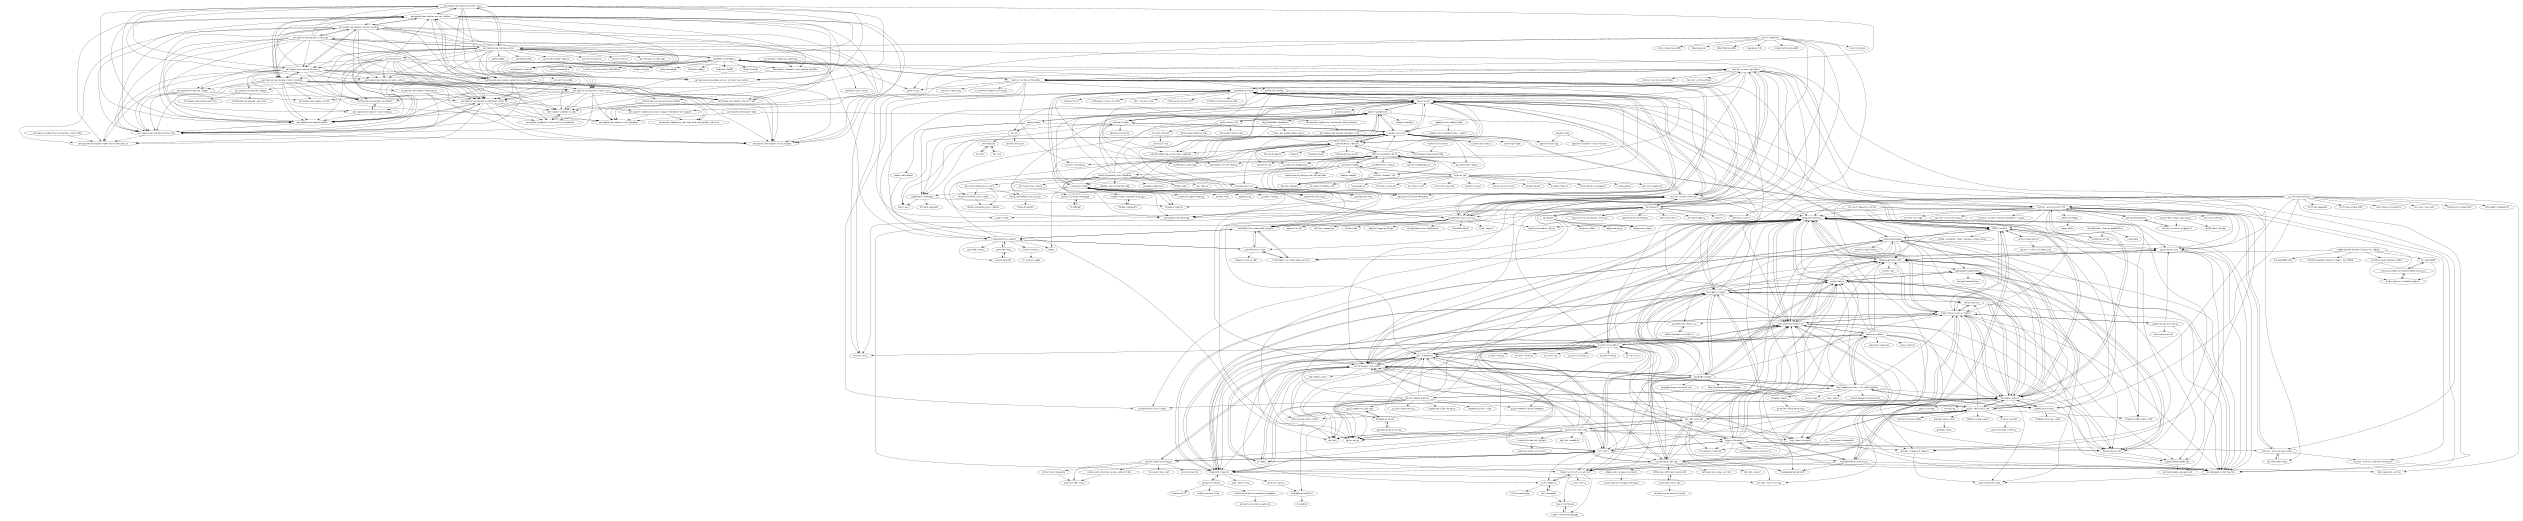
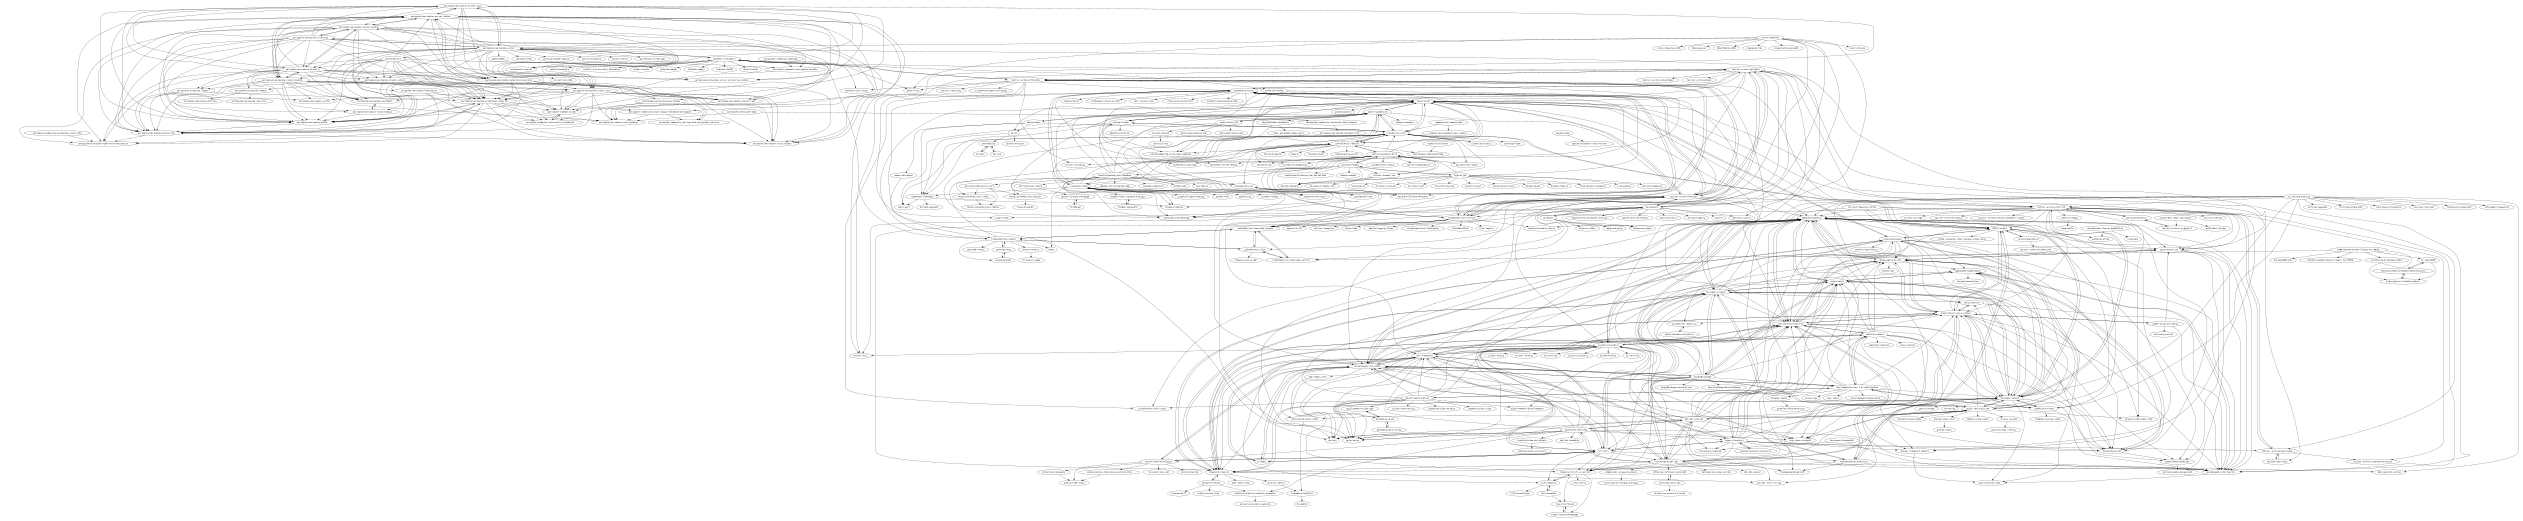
none -> (937, 86)
(1549, 144) -> none
(1398, 448) -> (1415, 453)
(1109, 472) -> (1109, 472)
